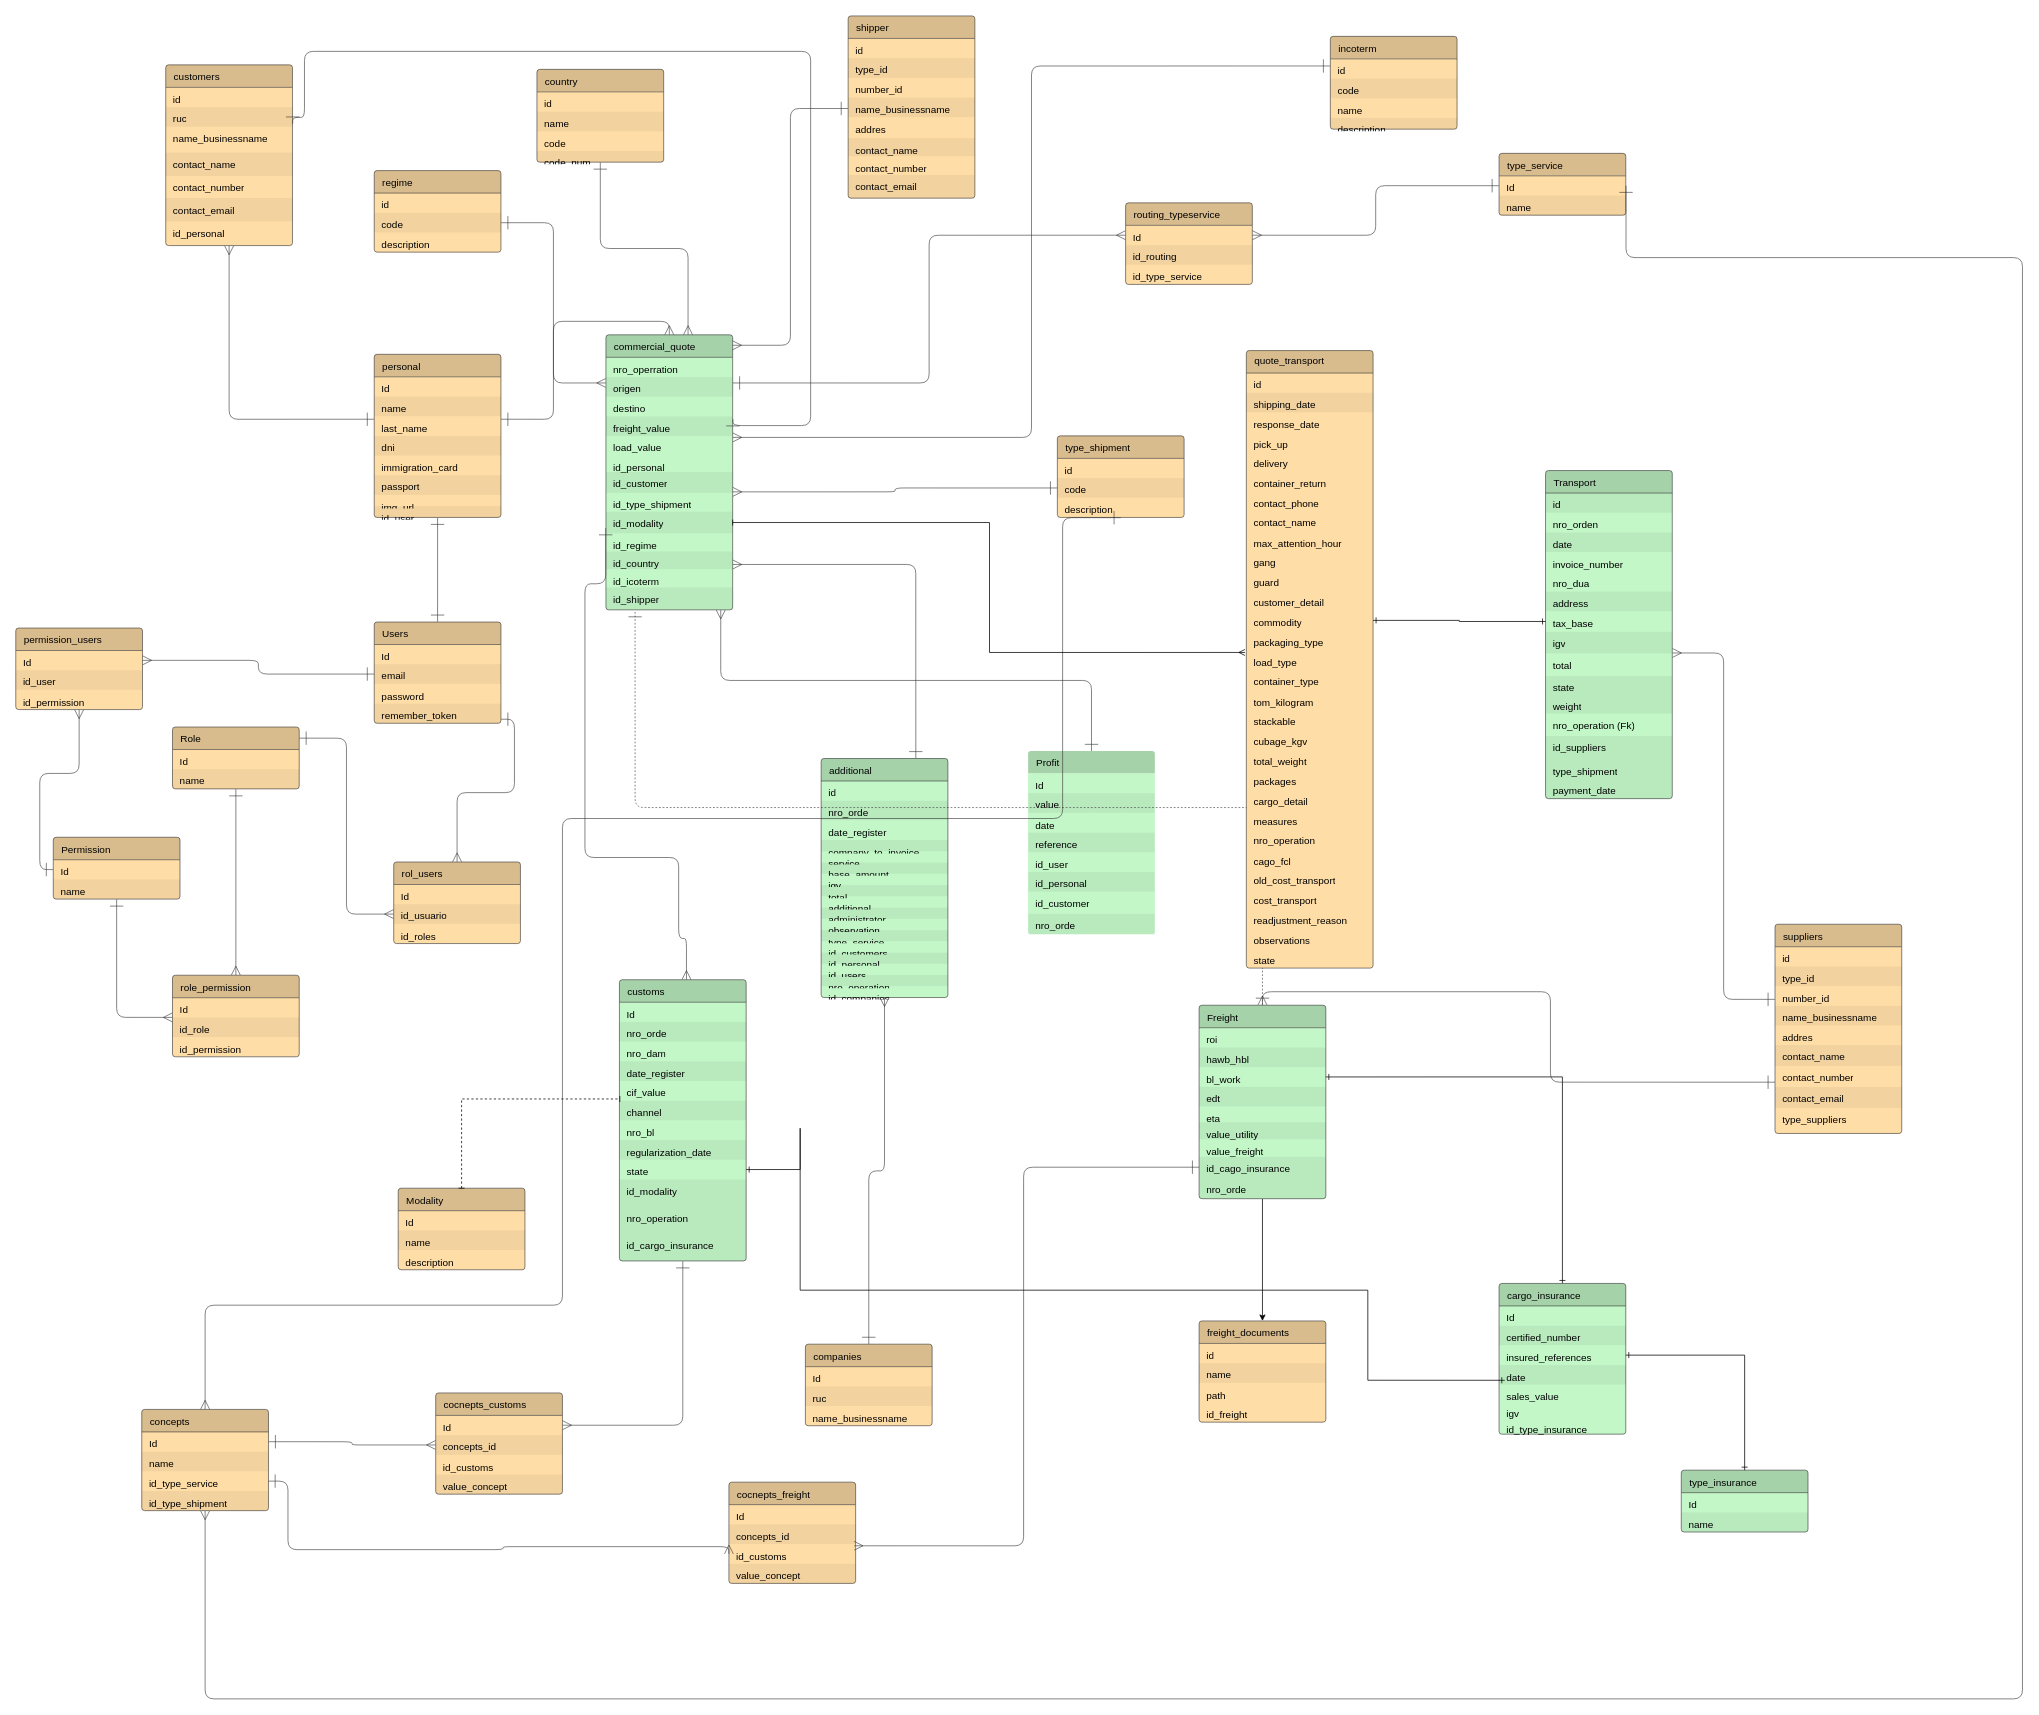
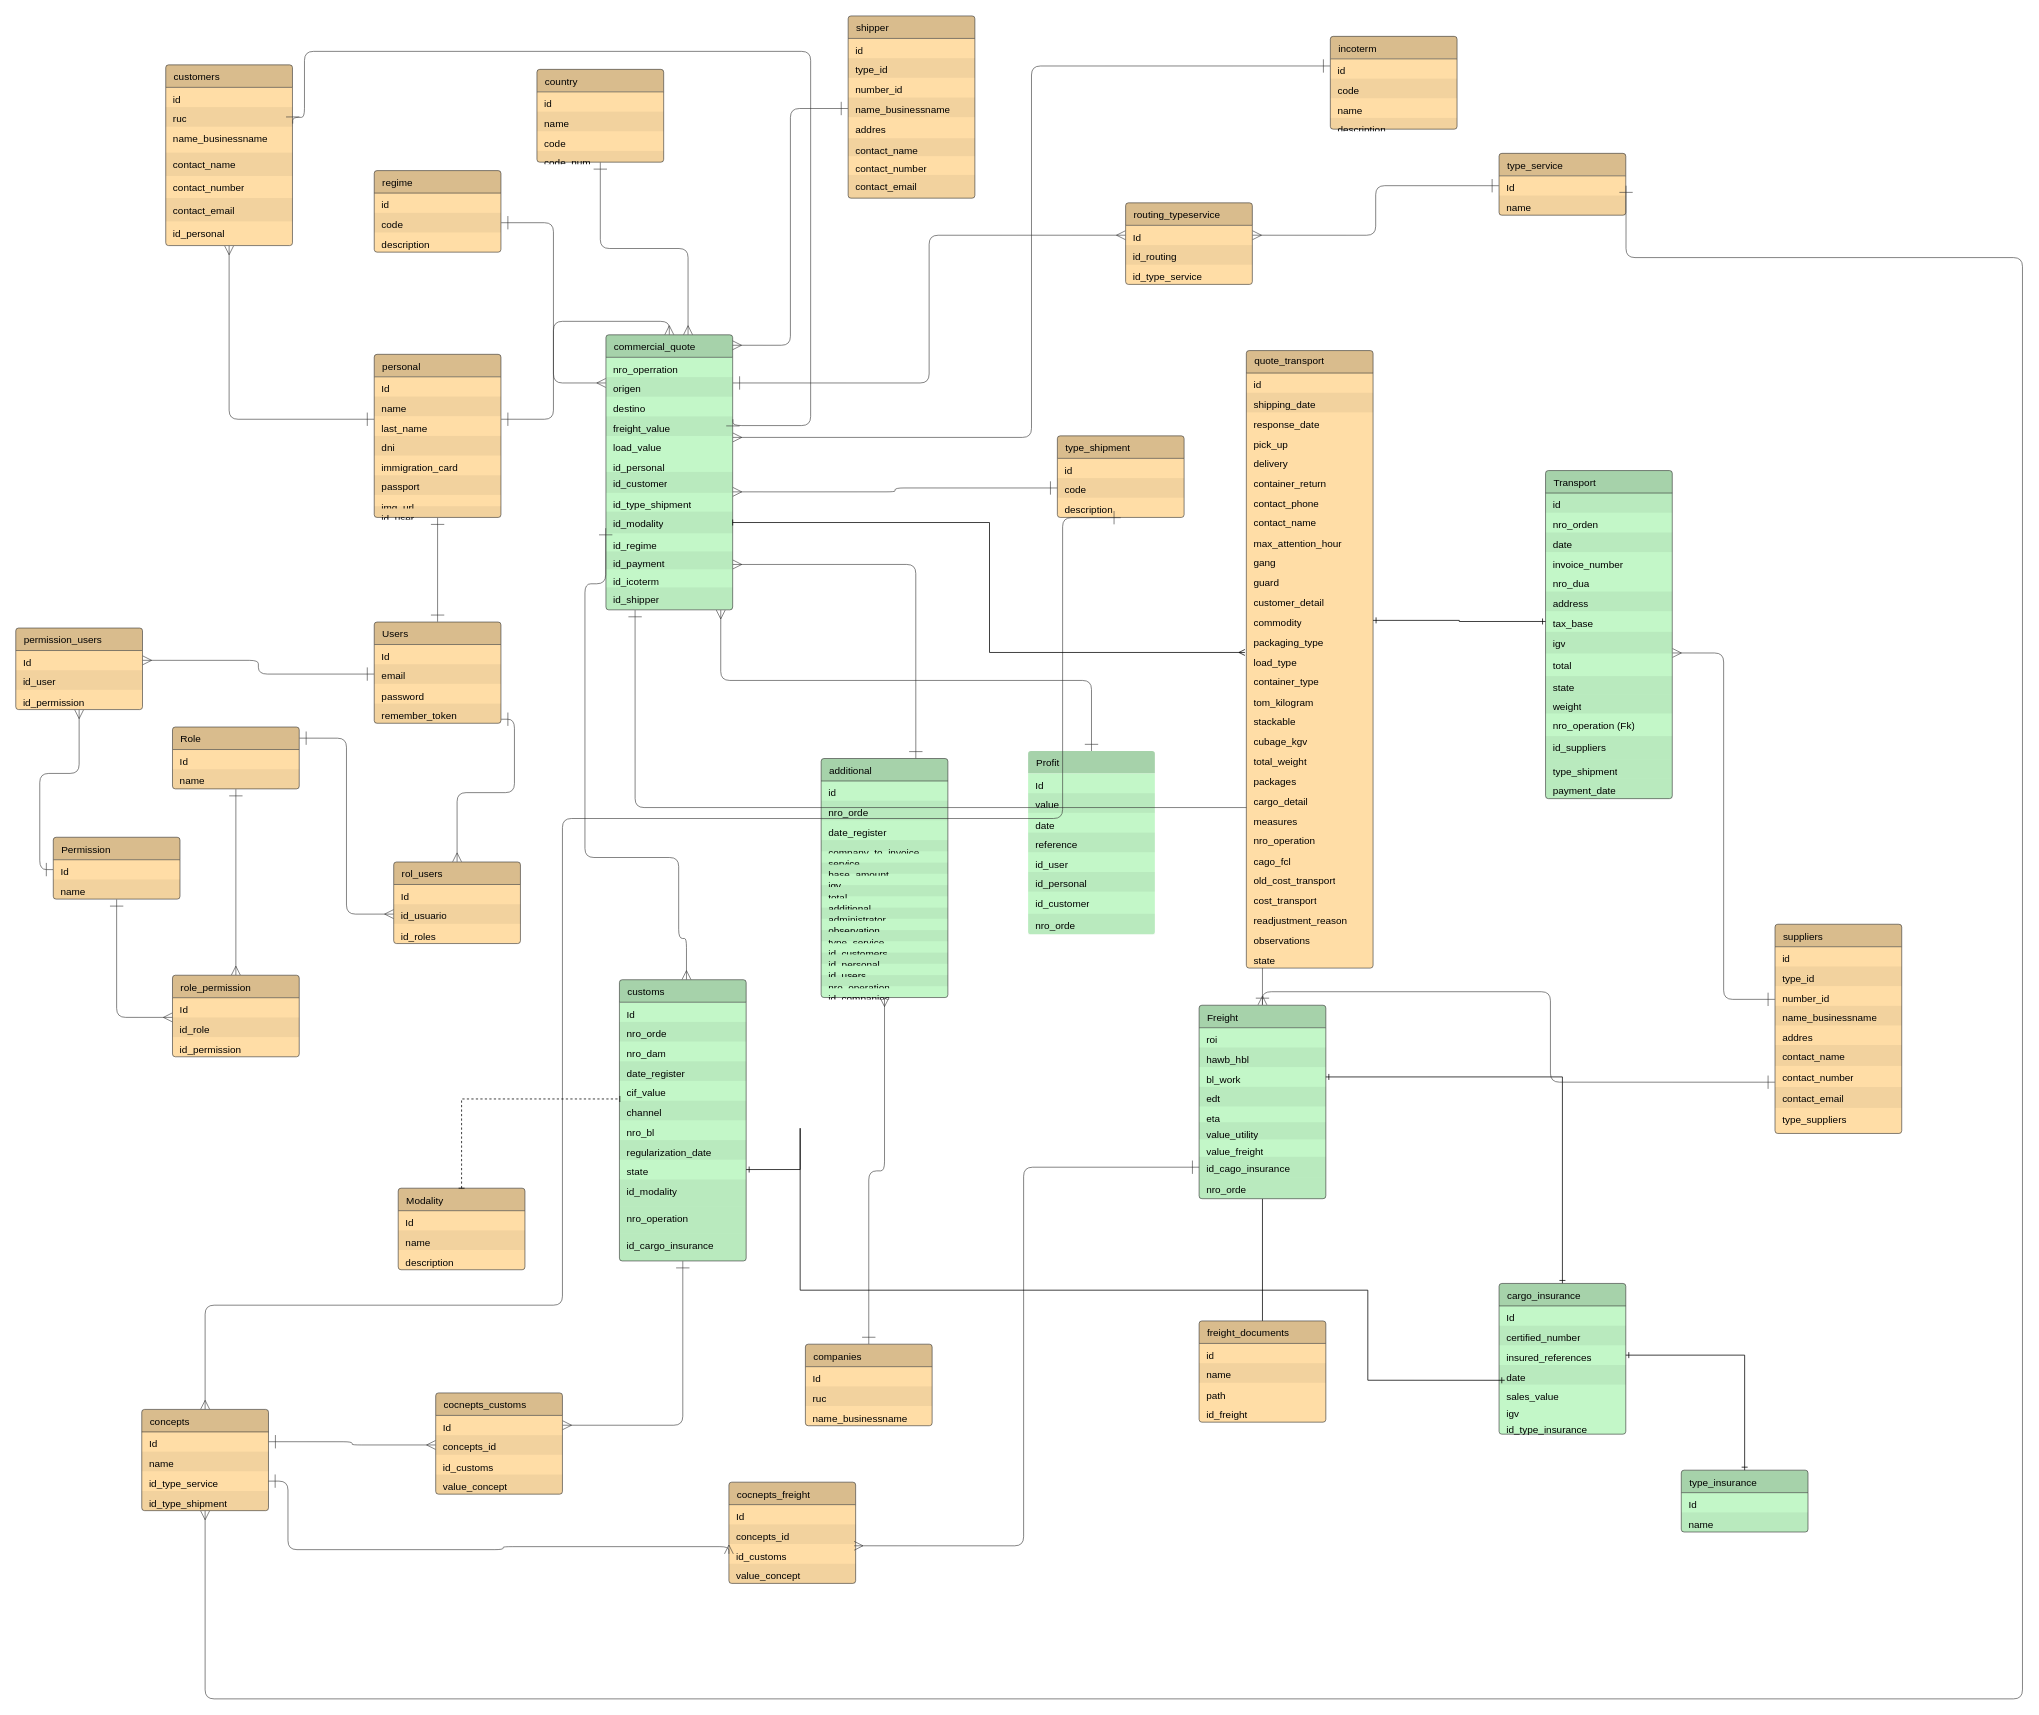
(640, 564) -> (640, 564)
(744, 808) -> (744, 808)
(1262, 1314) -> (1262, 1316)
